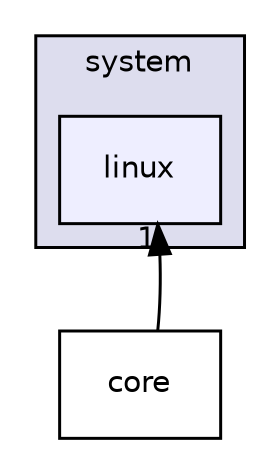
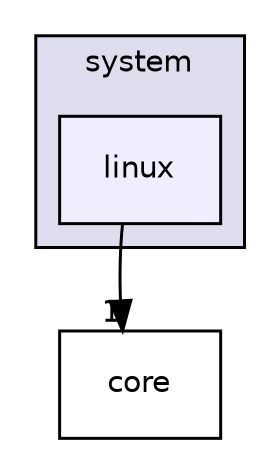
(160, 293) -> (120, 266)
